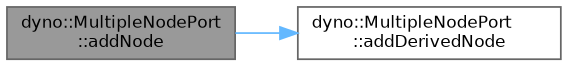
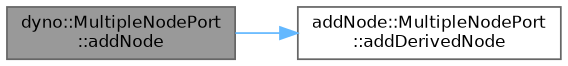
(429, 33) -> (429, 33)
